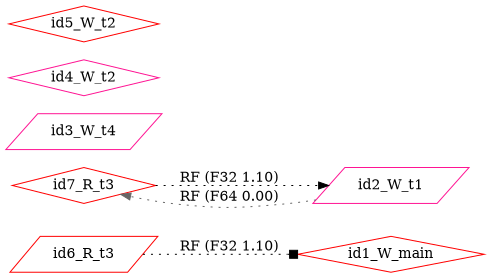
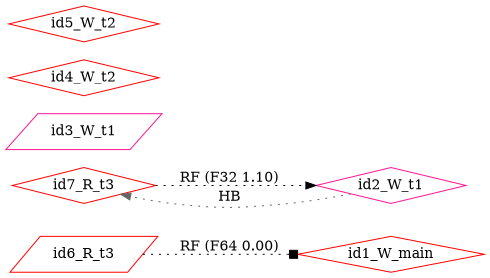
(84, 78) -> (84, 78)
(84, 132) -> (84, 132)
(391, 185) -> (391, 185)
(230, 197) -> (230, 197)
(230, 247) -> (230, 247)
